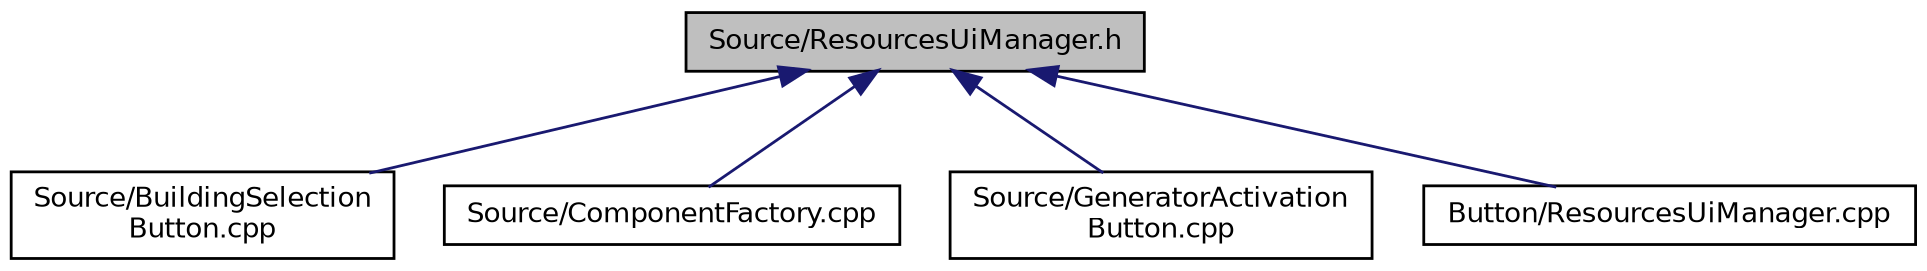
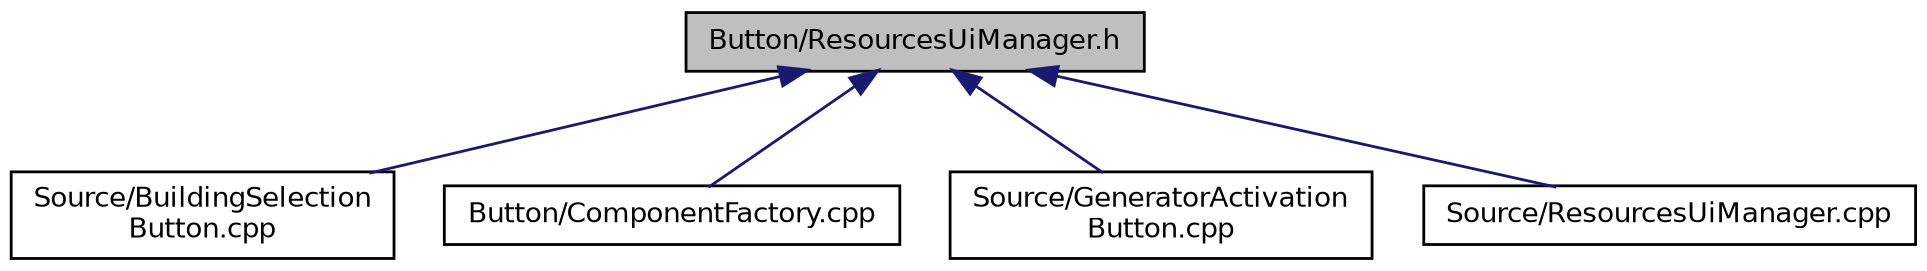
(915, 42) -> (915, 42)
(672, 215) -> (672, 215)
(1670, 215) -> (1670, 215)
